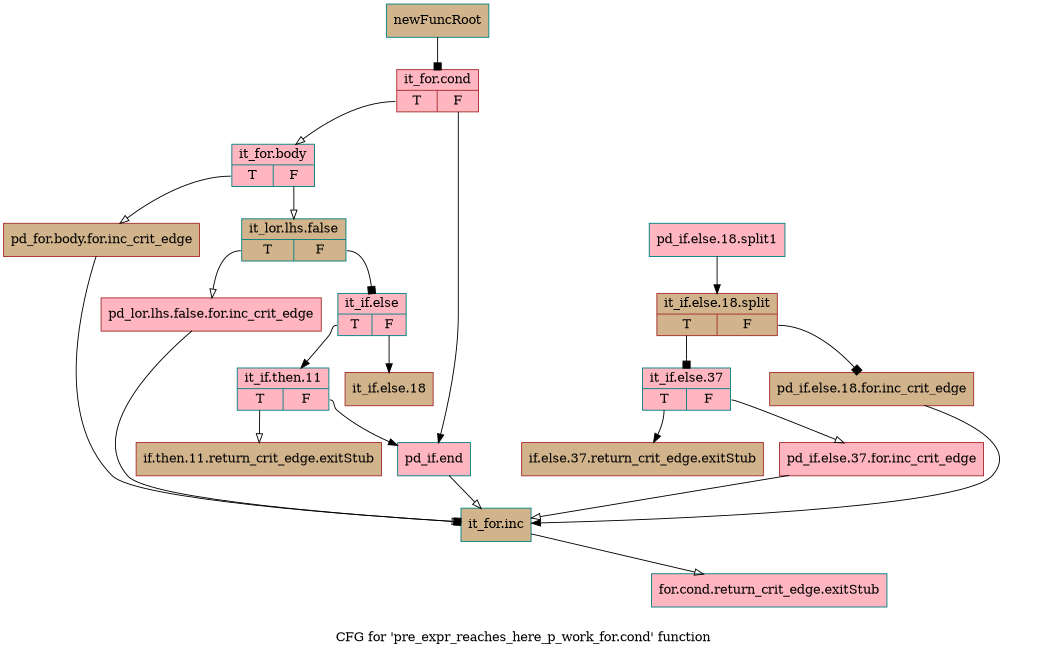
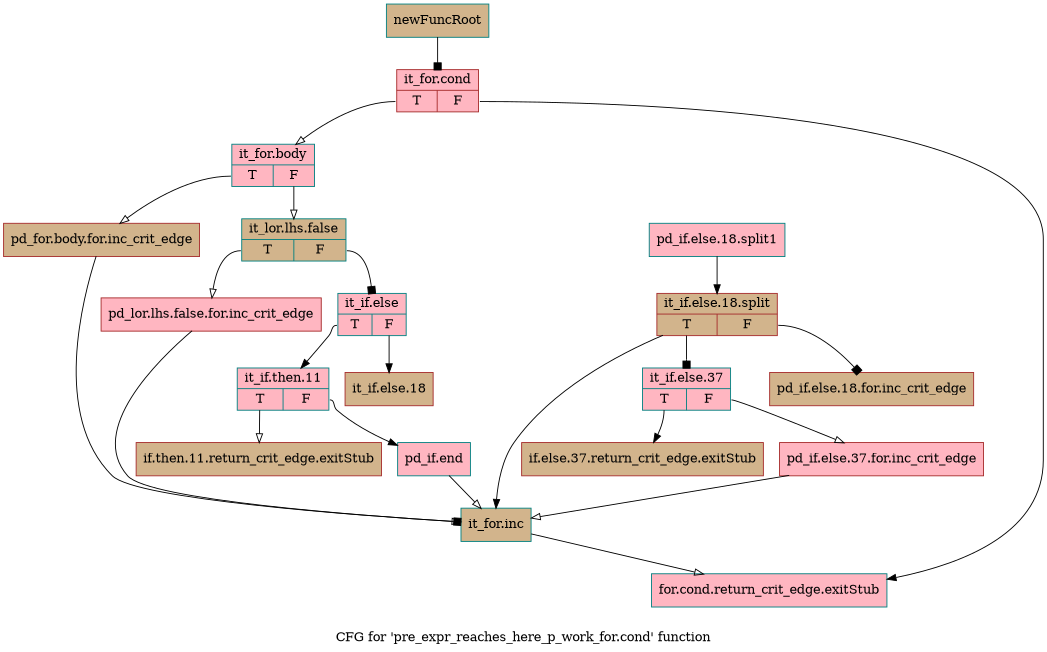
(458, 274) -> (987, 172)
(826, 508) -> (557, 397)
